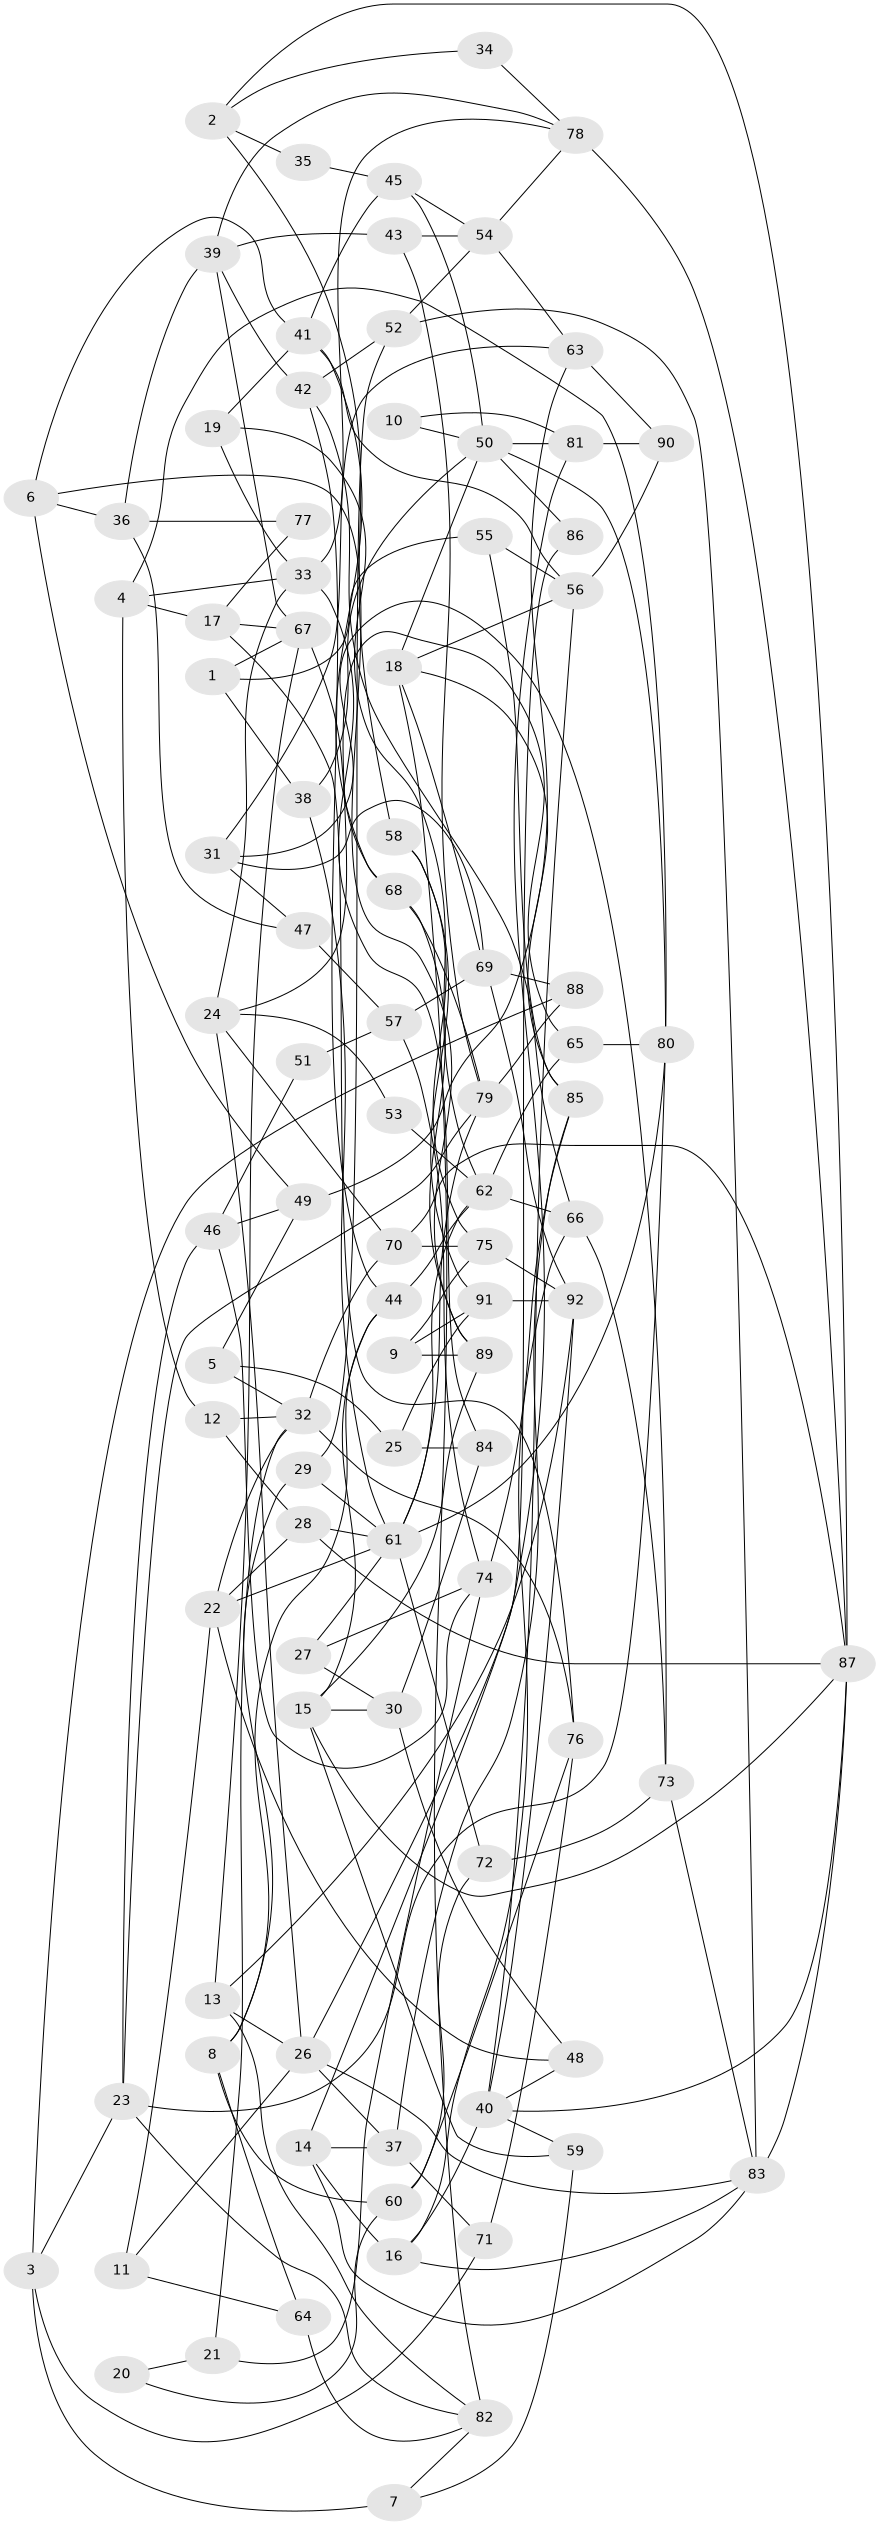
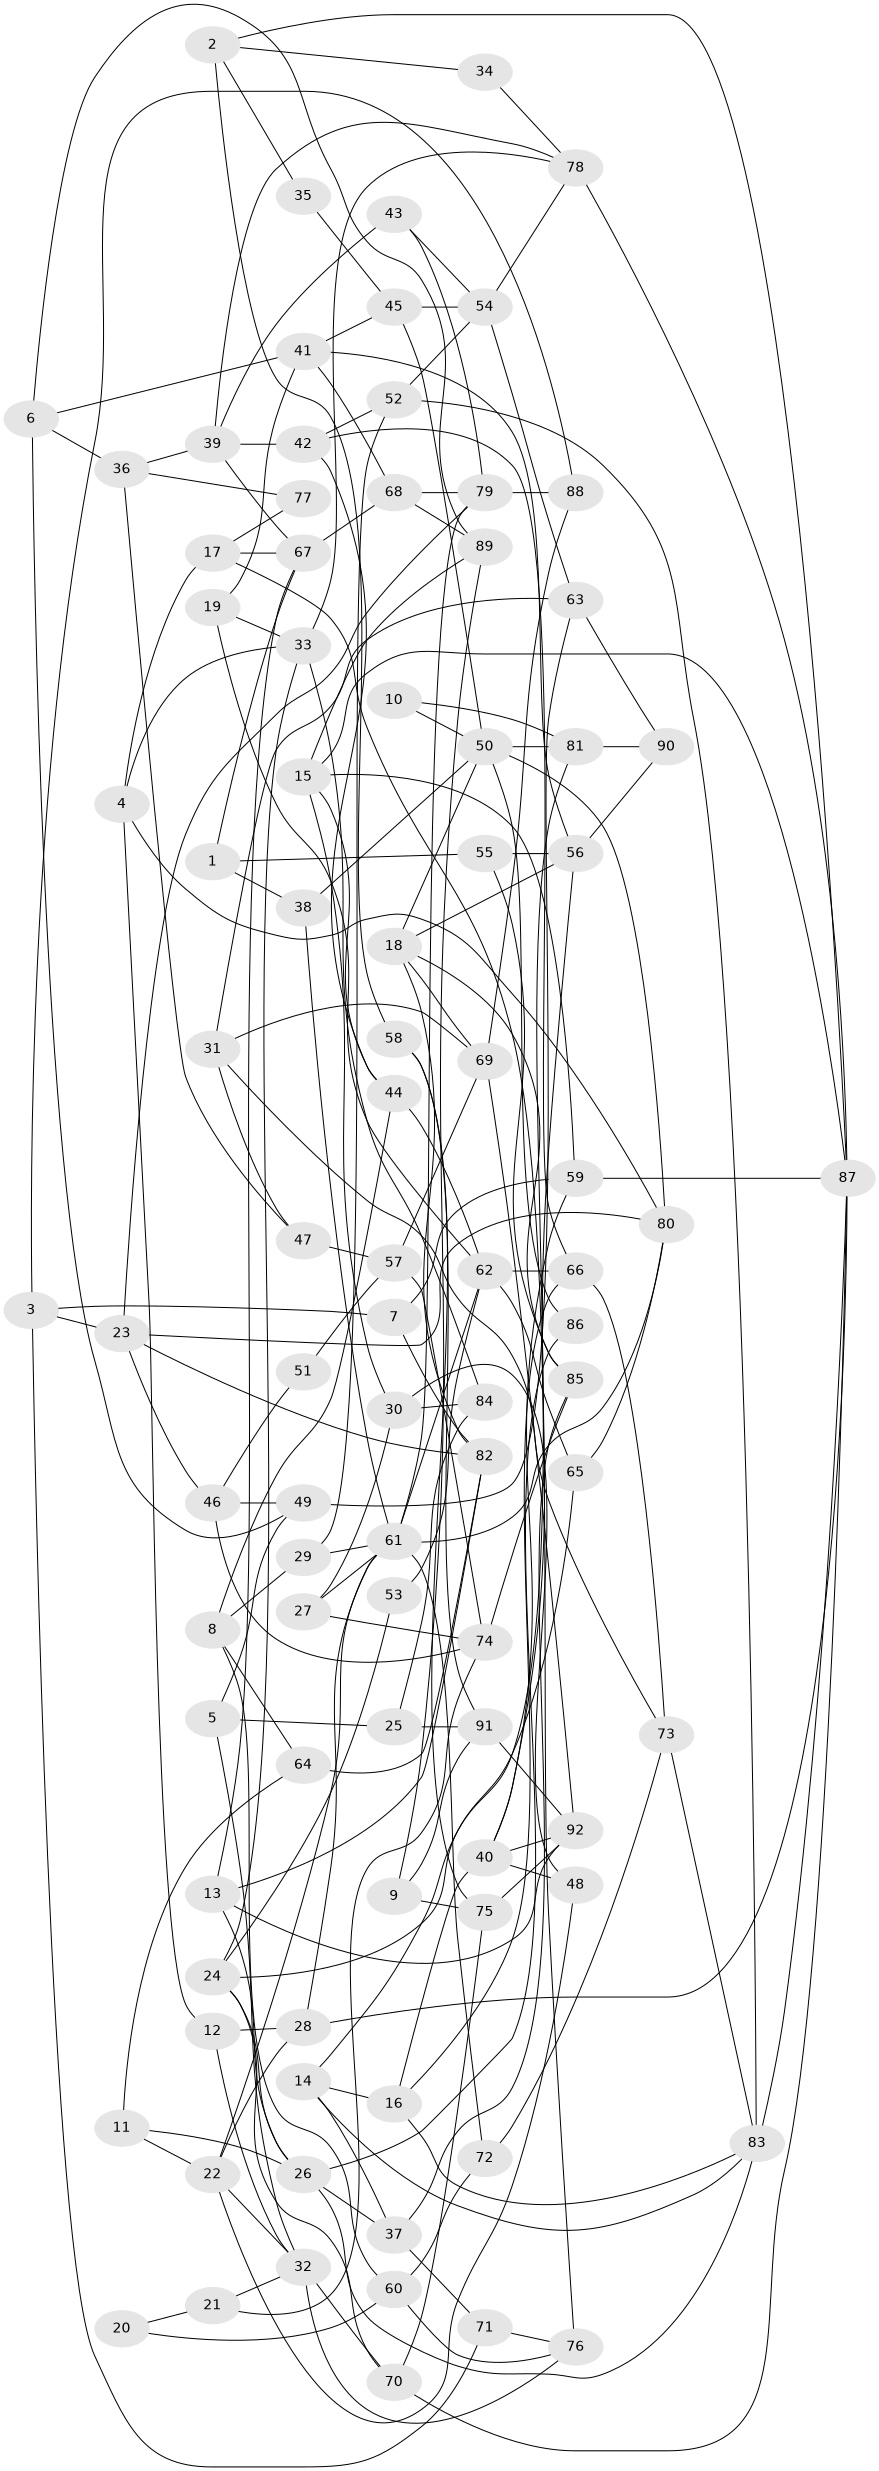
(799, 2001) -> (712, 1178)
